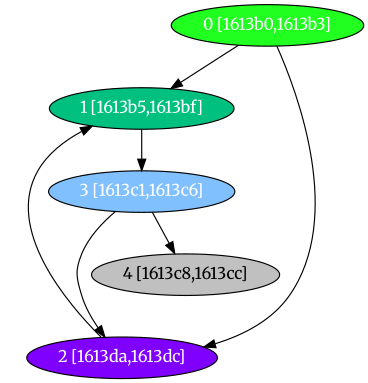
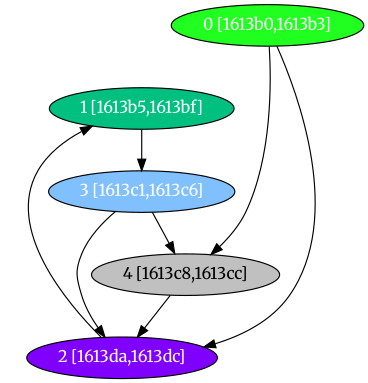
(210, 64) -> (264, 152)
none -> (157, 312)
